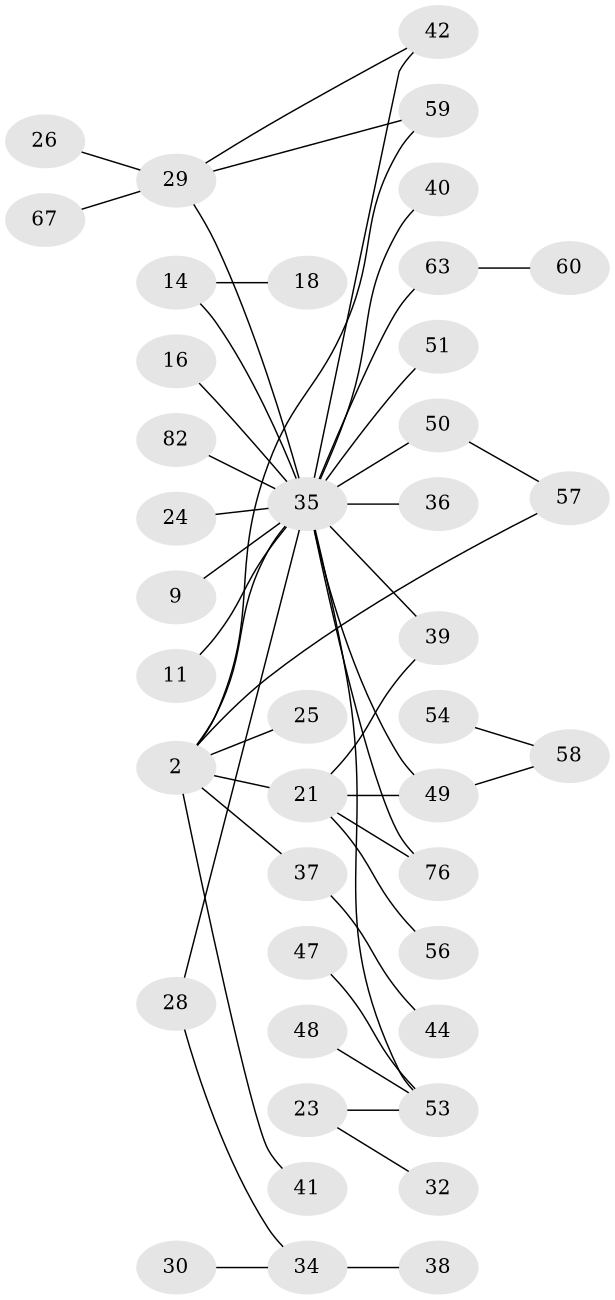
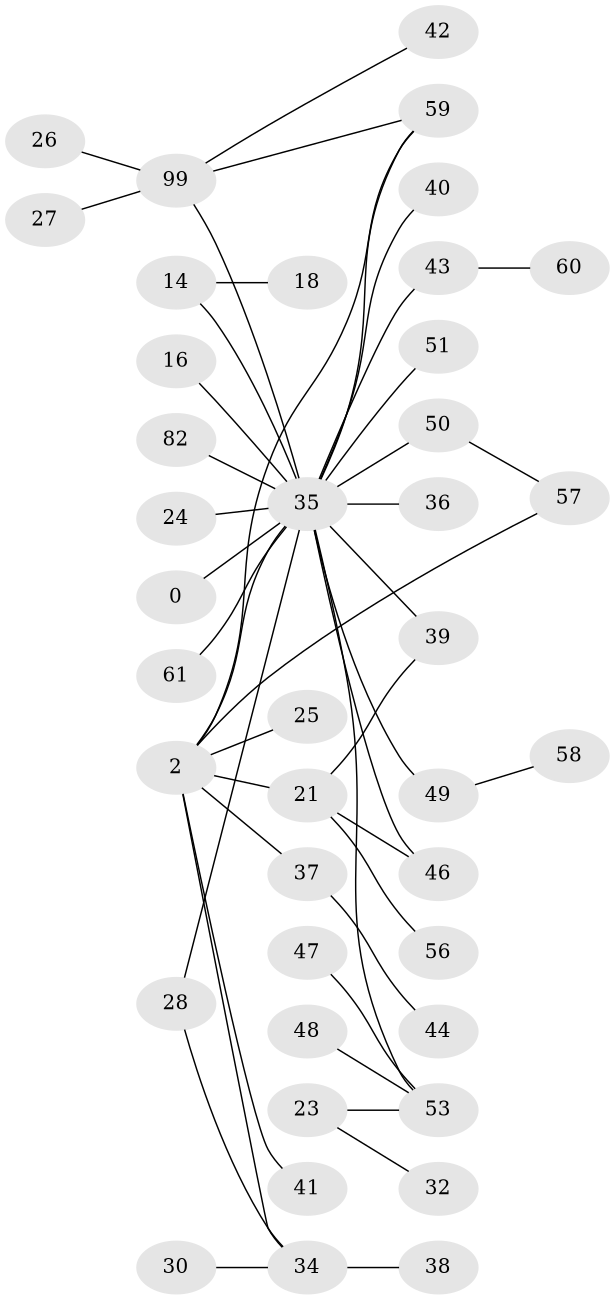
(176, 181) -> (176, 181)
(45, 220) -> (45, 220)
(439, 268) -> (439, 268)
(339, 360) -> (364, 303)
(176, 597) -> (176, 597)
(176, 676) -> (176, 676)
(439, 717) -> none
(373, 795) -> none
(439, 874) -> (439, 874)
none -> (240, 1092)
